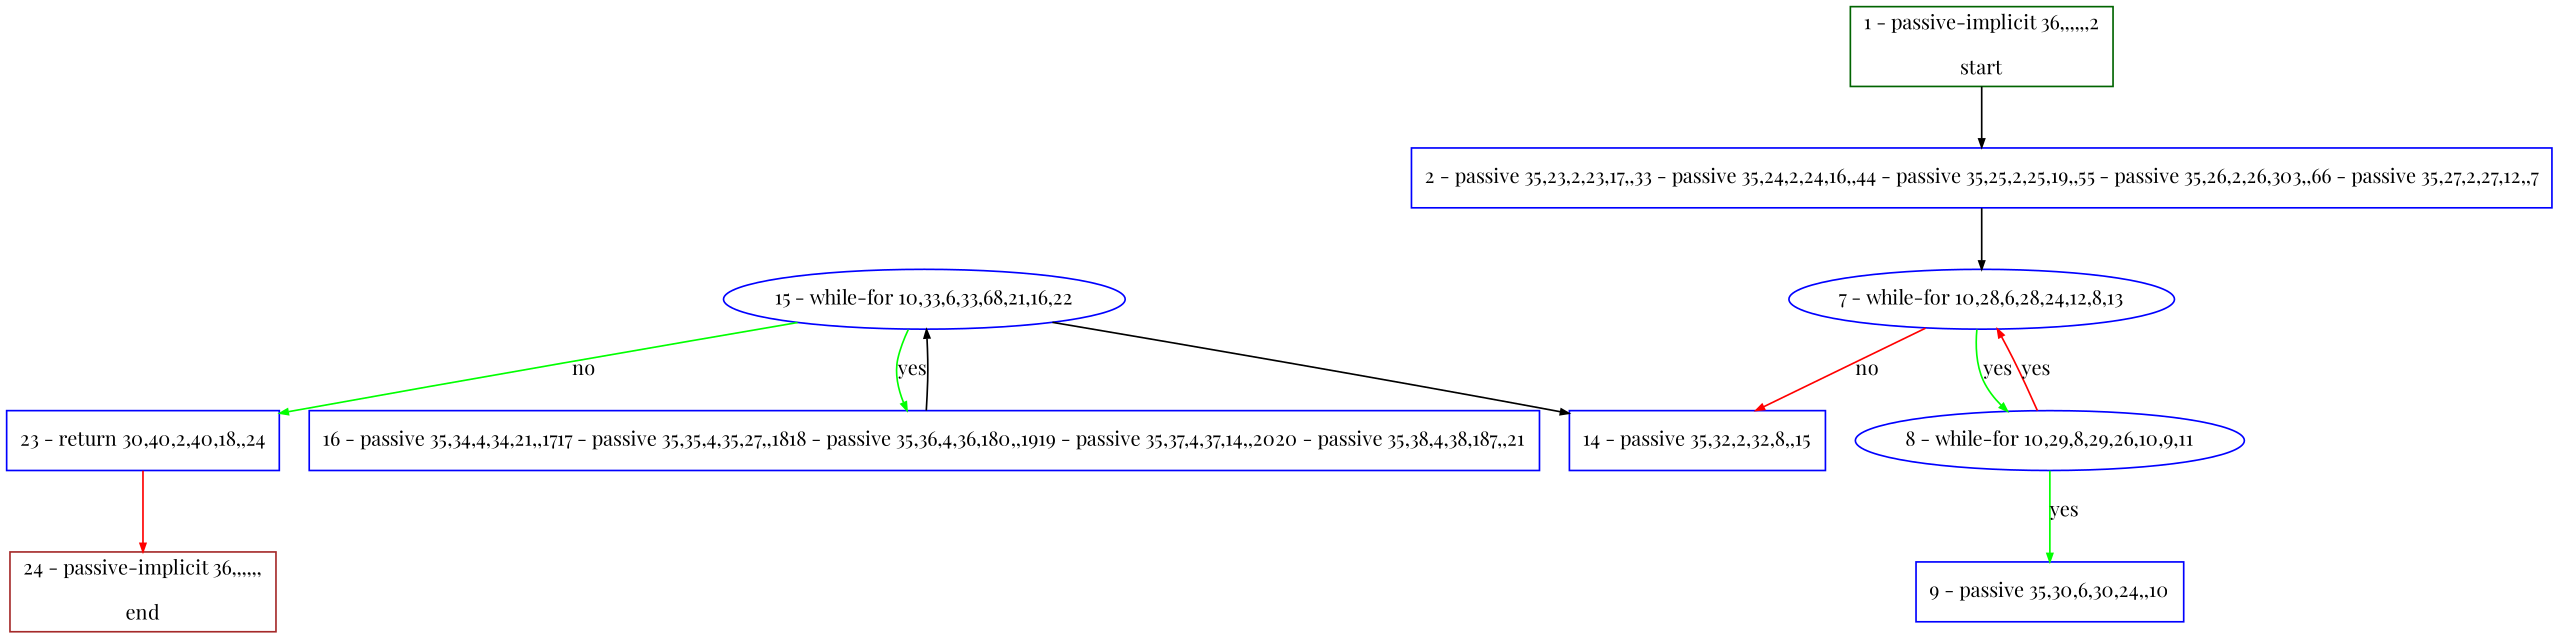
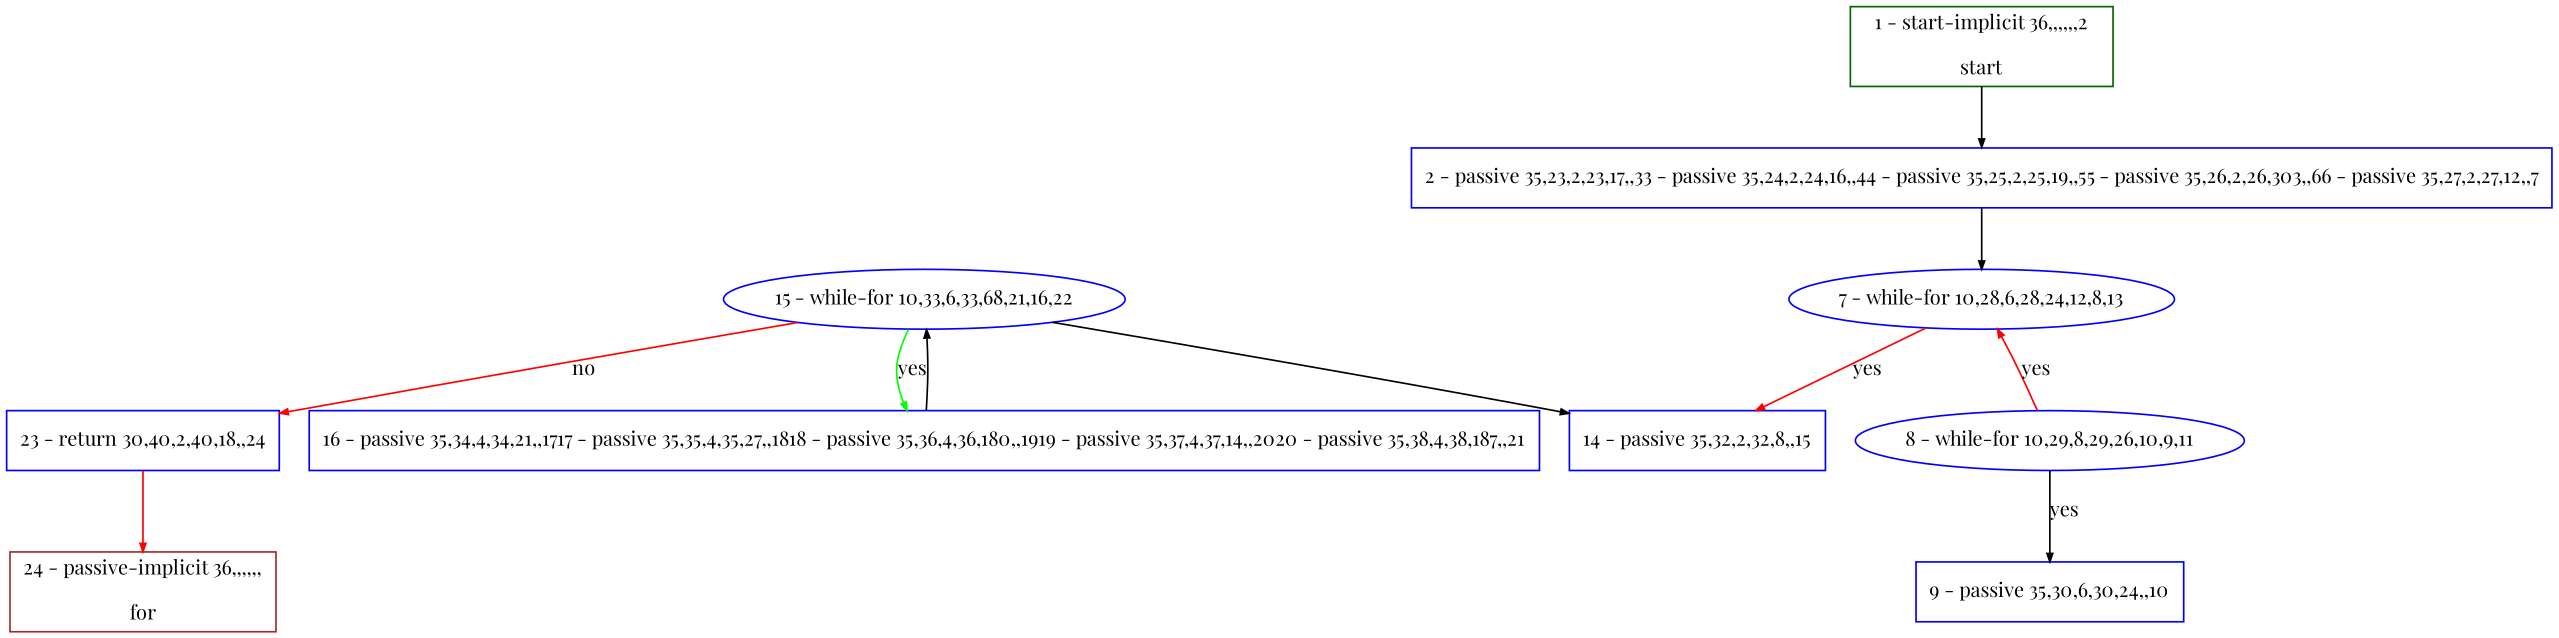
(1982, 47) -> (1982, 47)
(543, 367) -> (543, 367)
(1868, 370) -> (1868, 370)
(1980, 371) -> none
(2050, 512) -> (2050, 512)
(143, 592) -> (143, 592)
